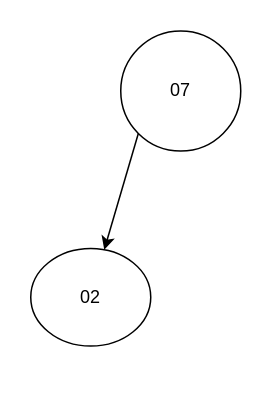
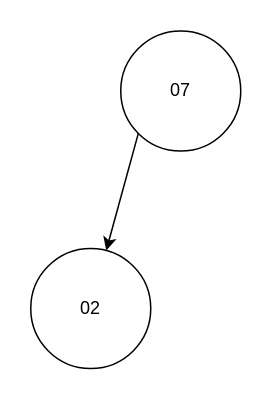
(91, 297) -> (91, 308)
